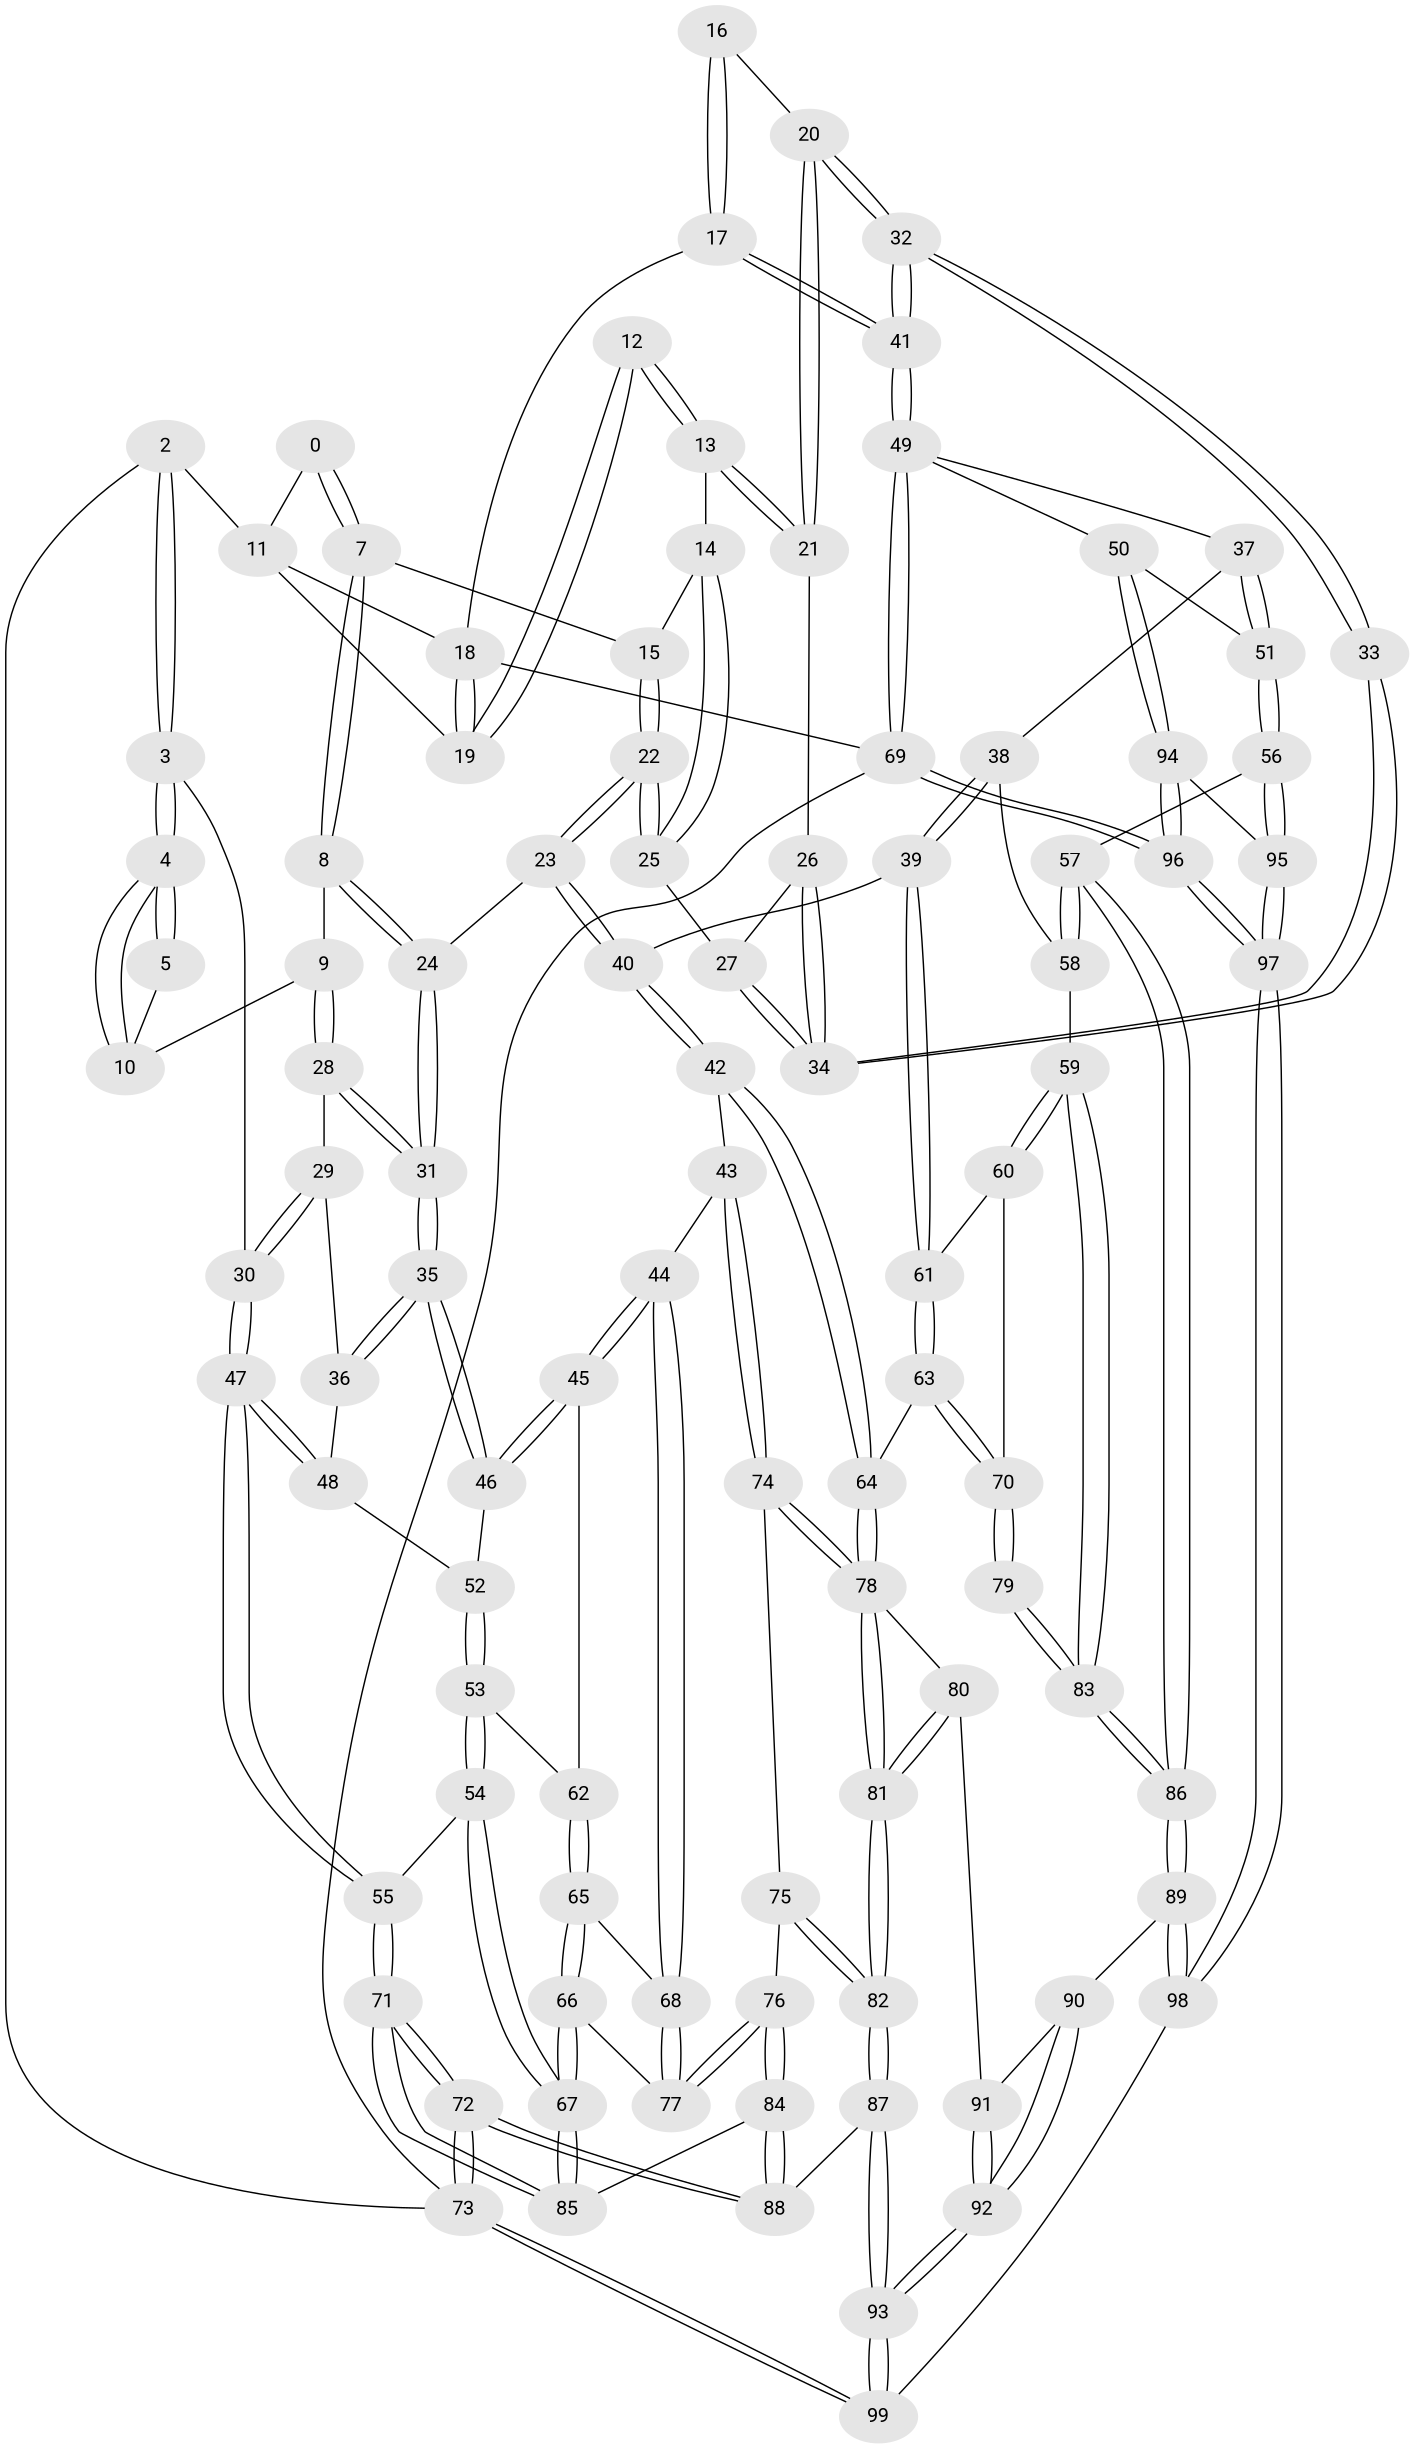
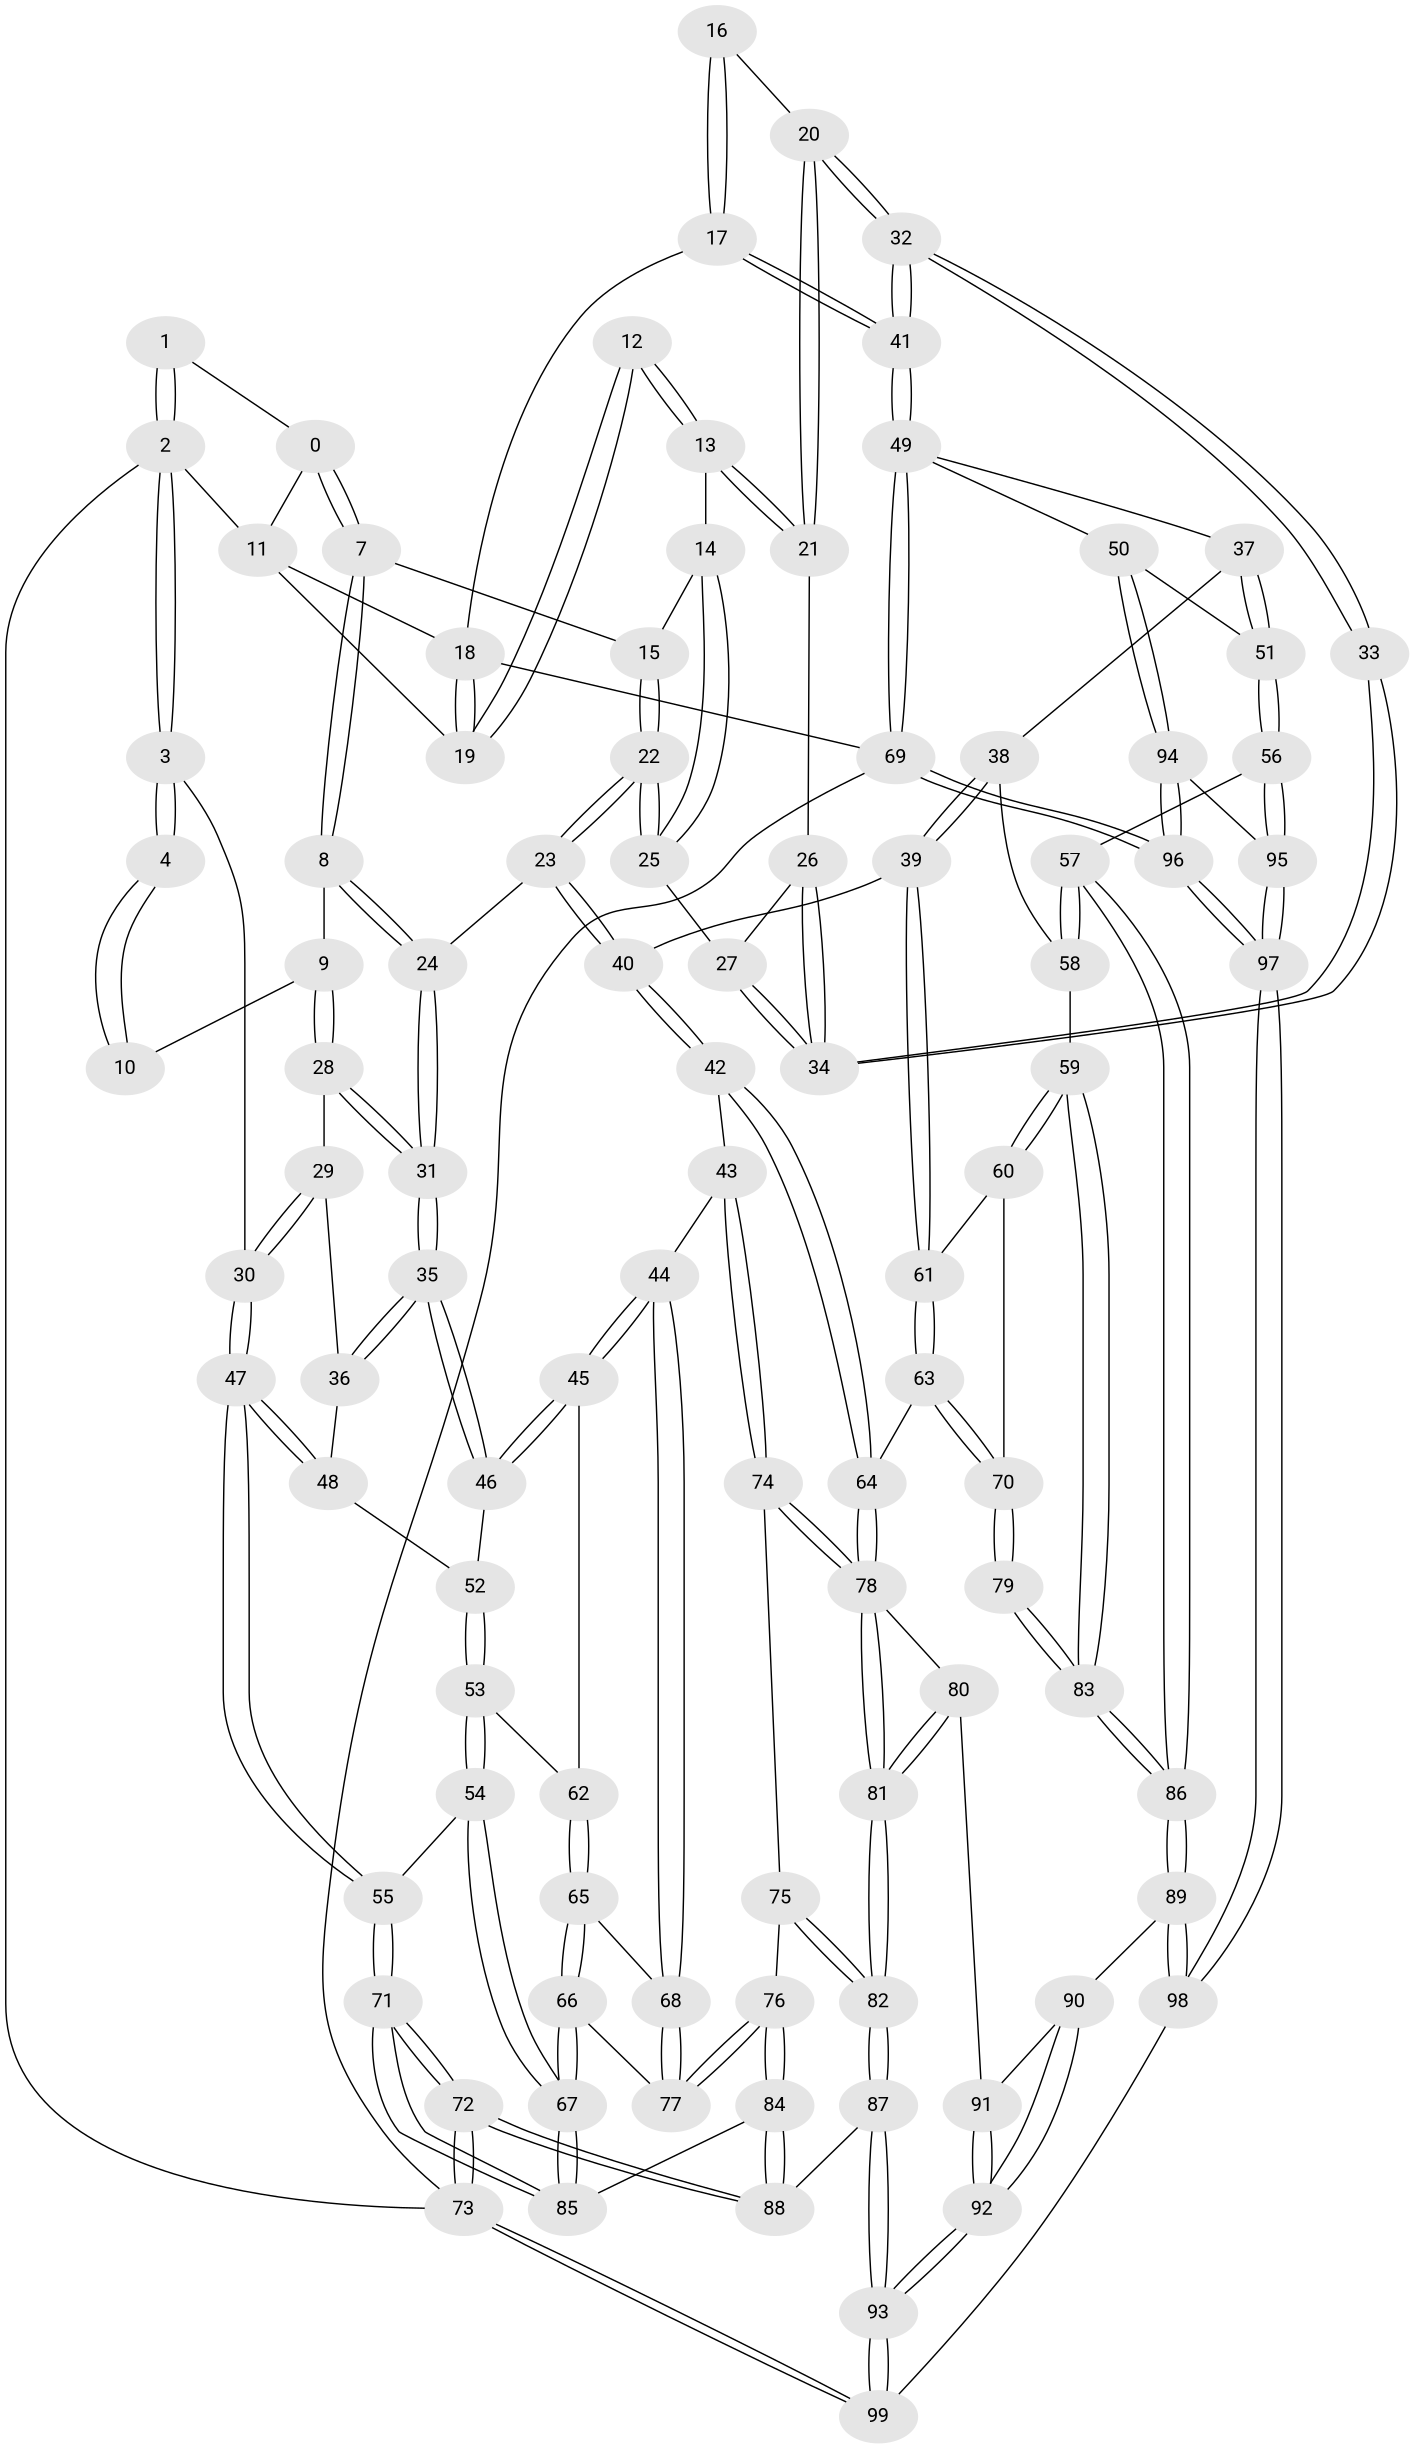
none -> (166, 343)
(166, 965) -> none
